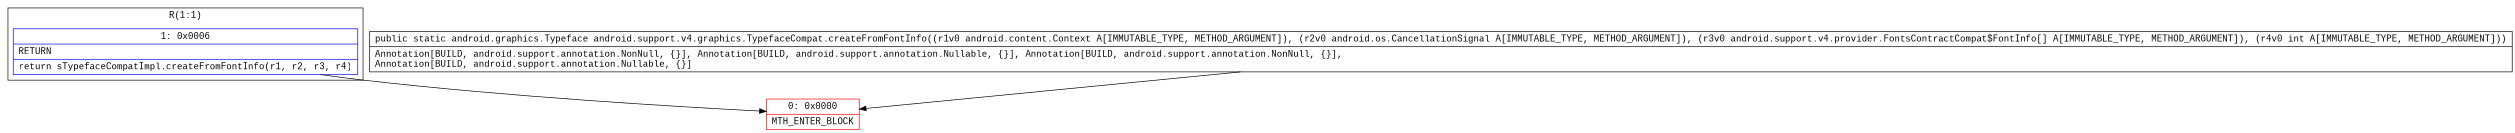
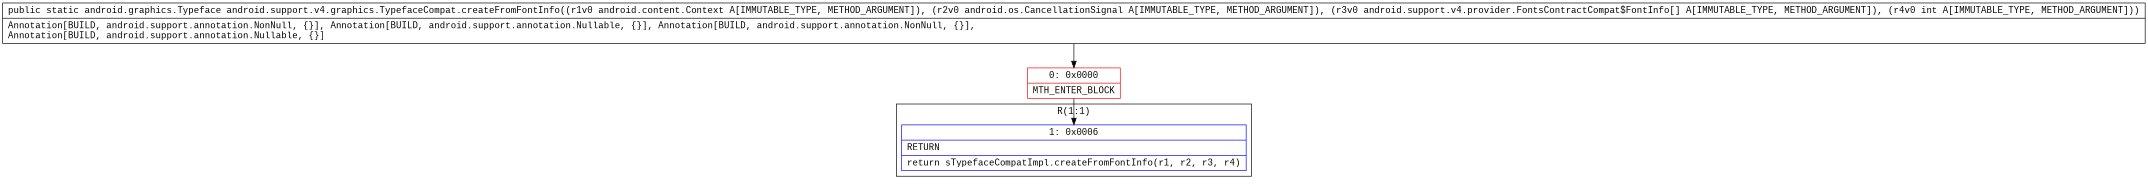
(539, 97) -> (1074, 108)
